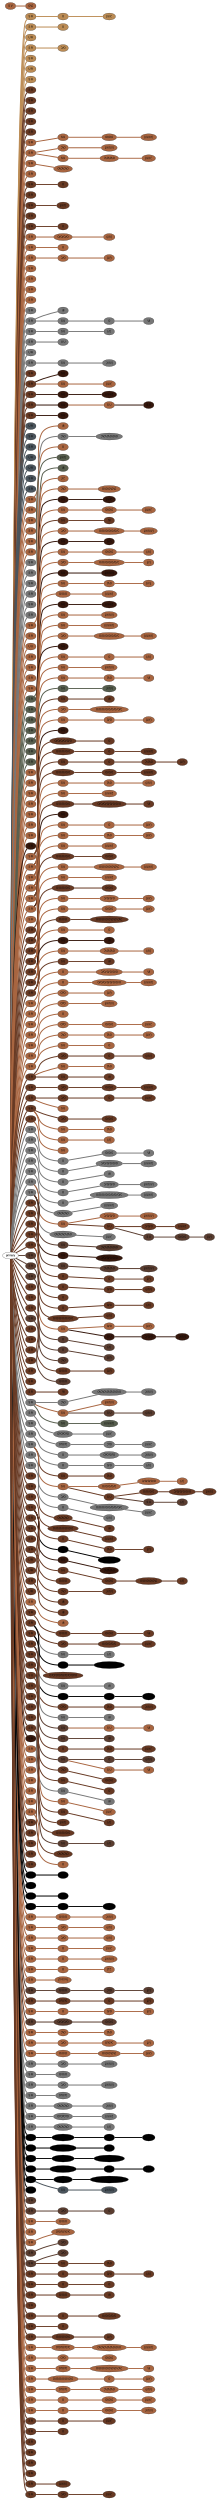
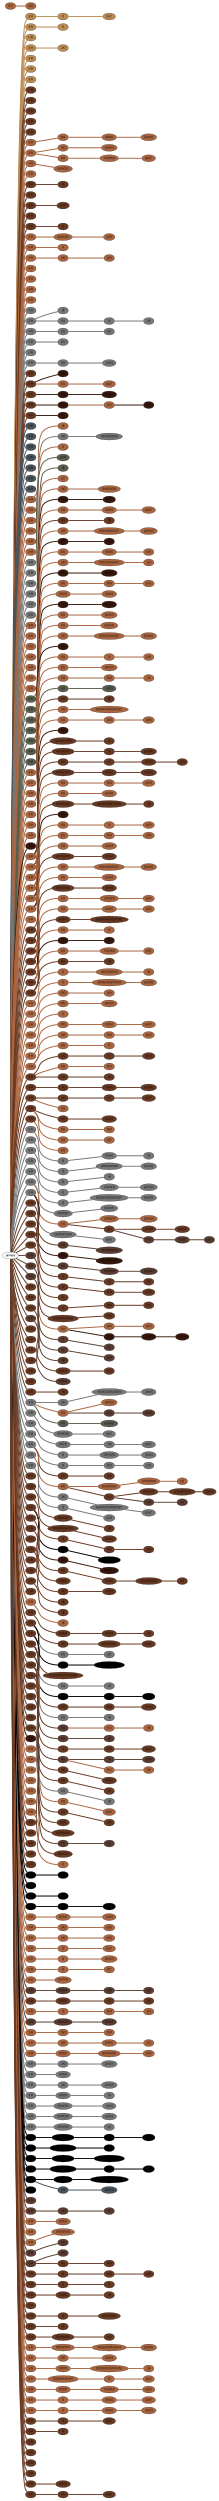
none -> (109, 2096)
